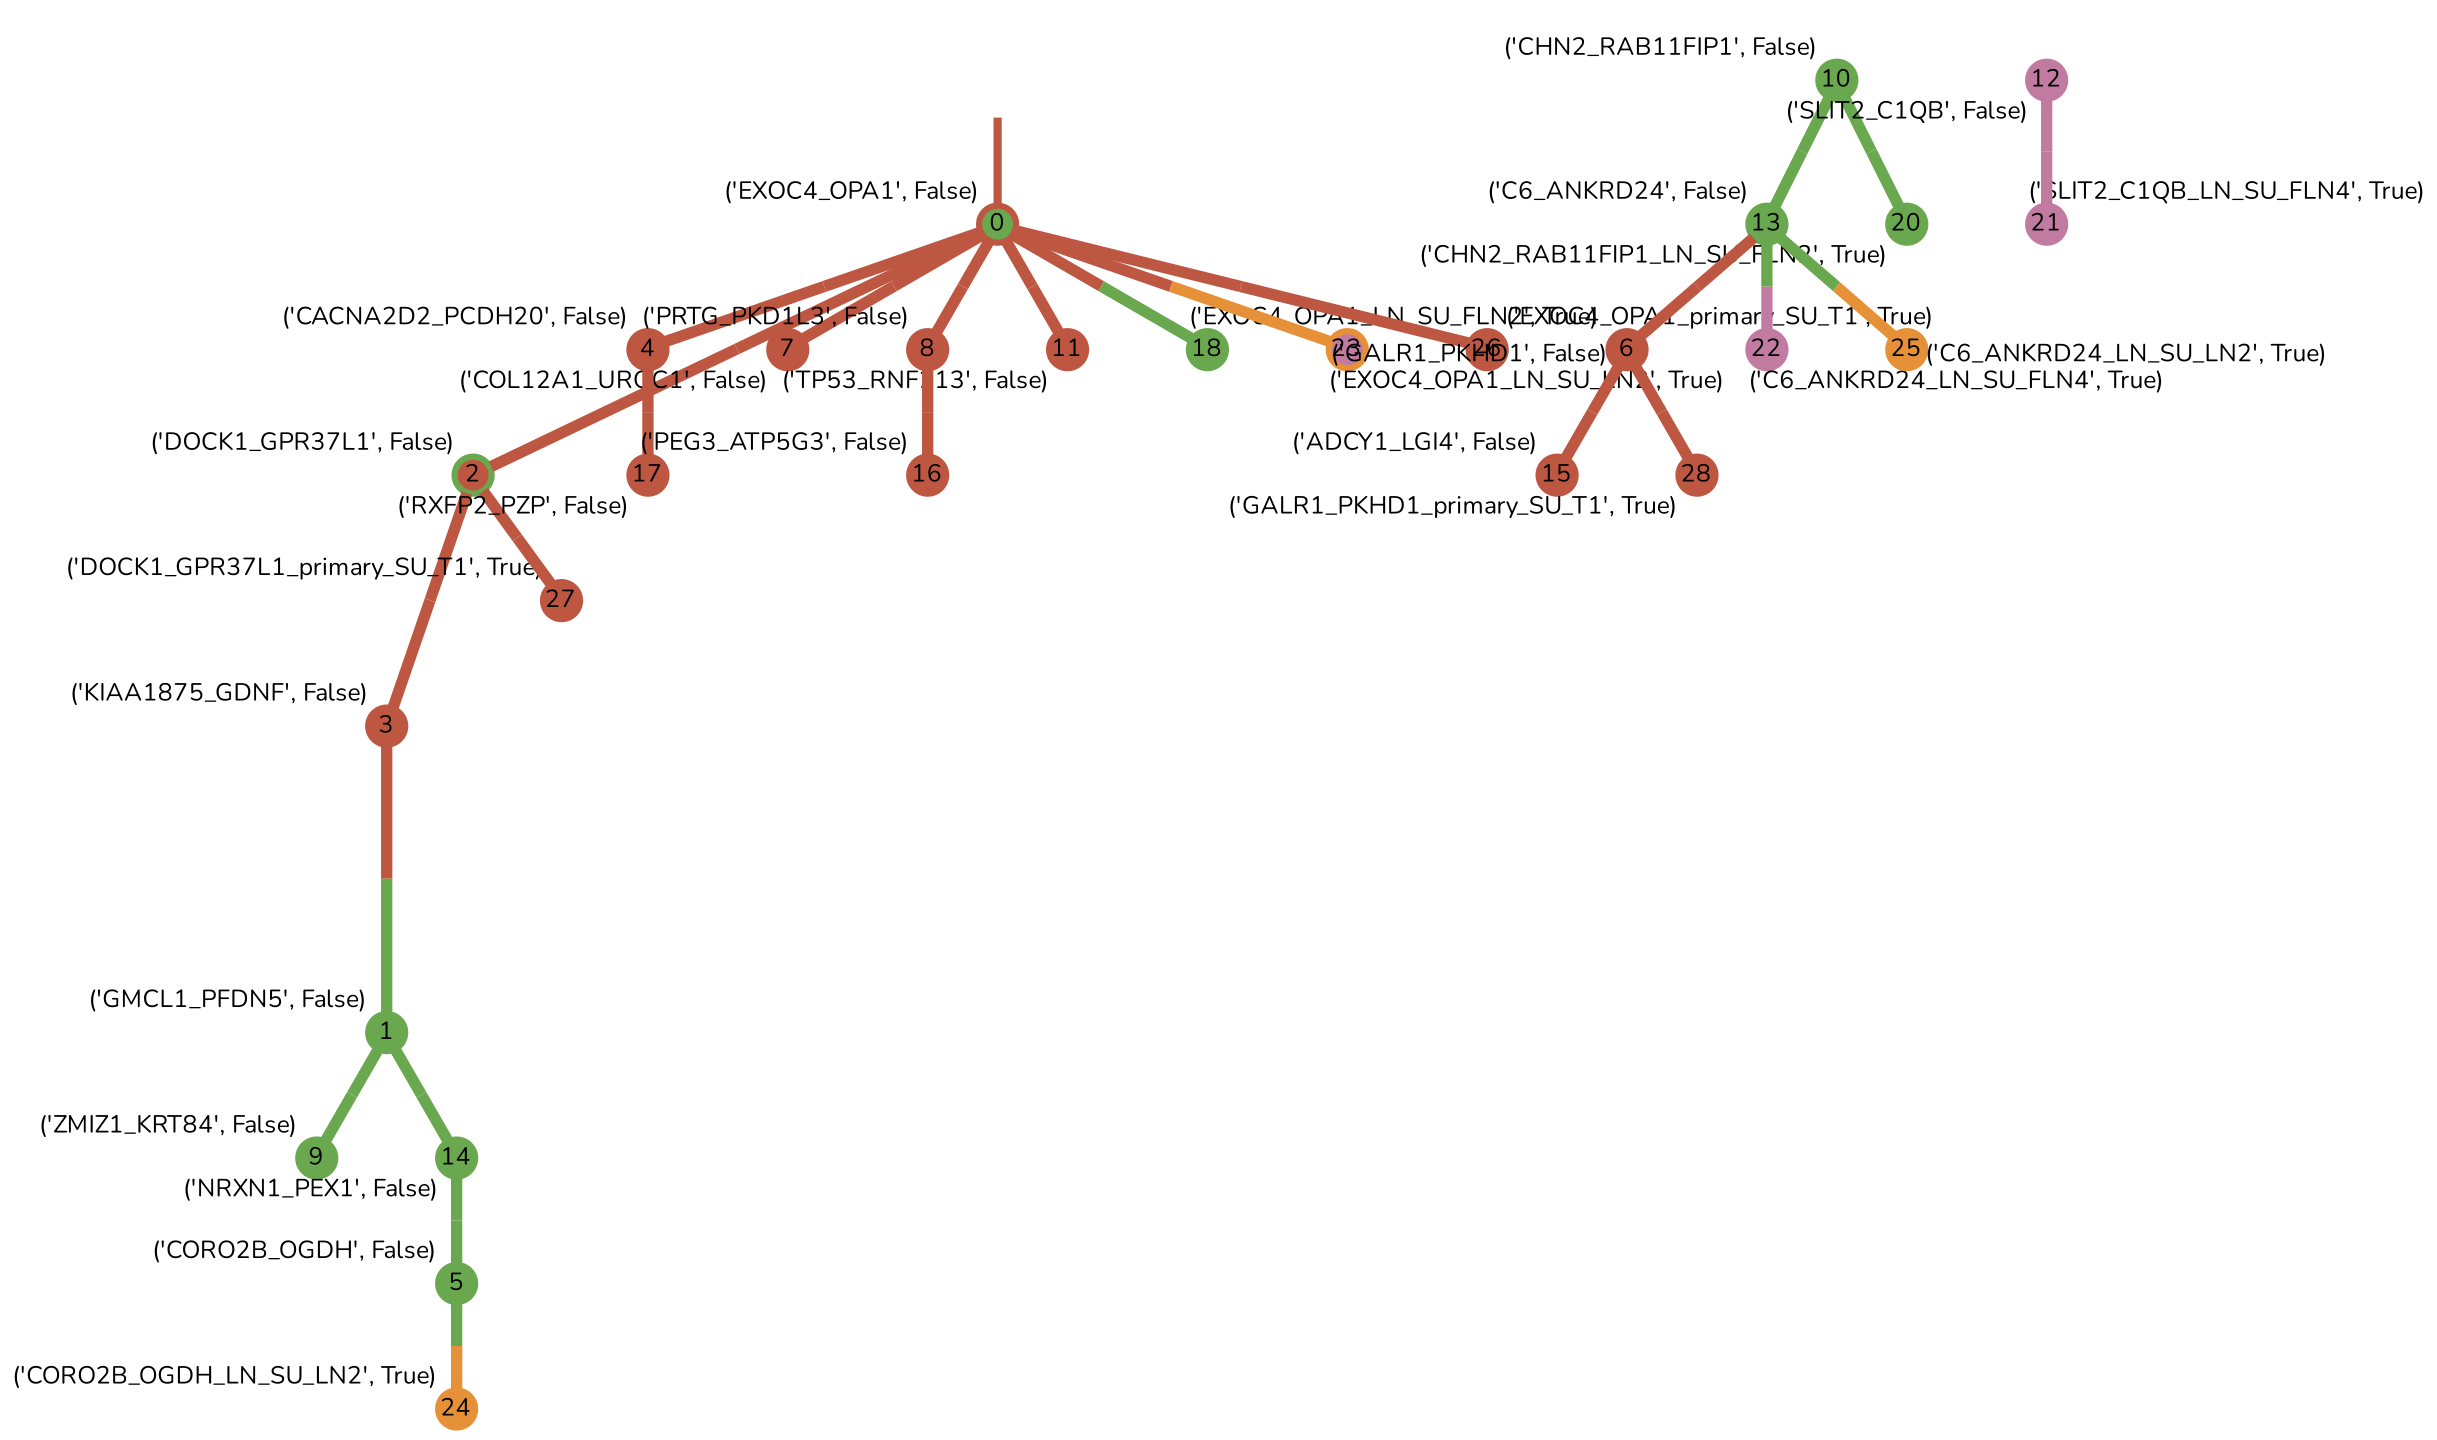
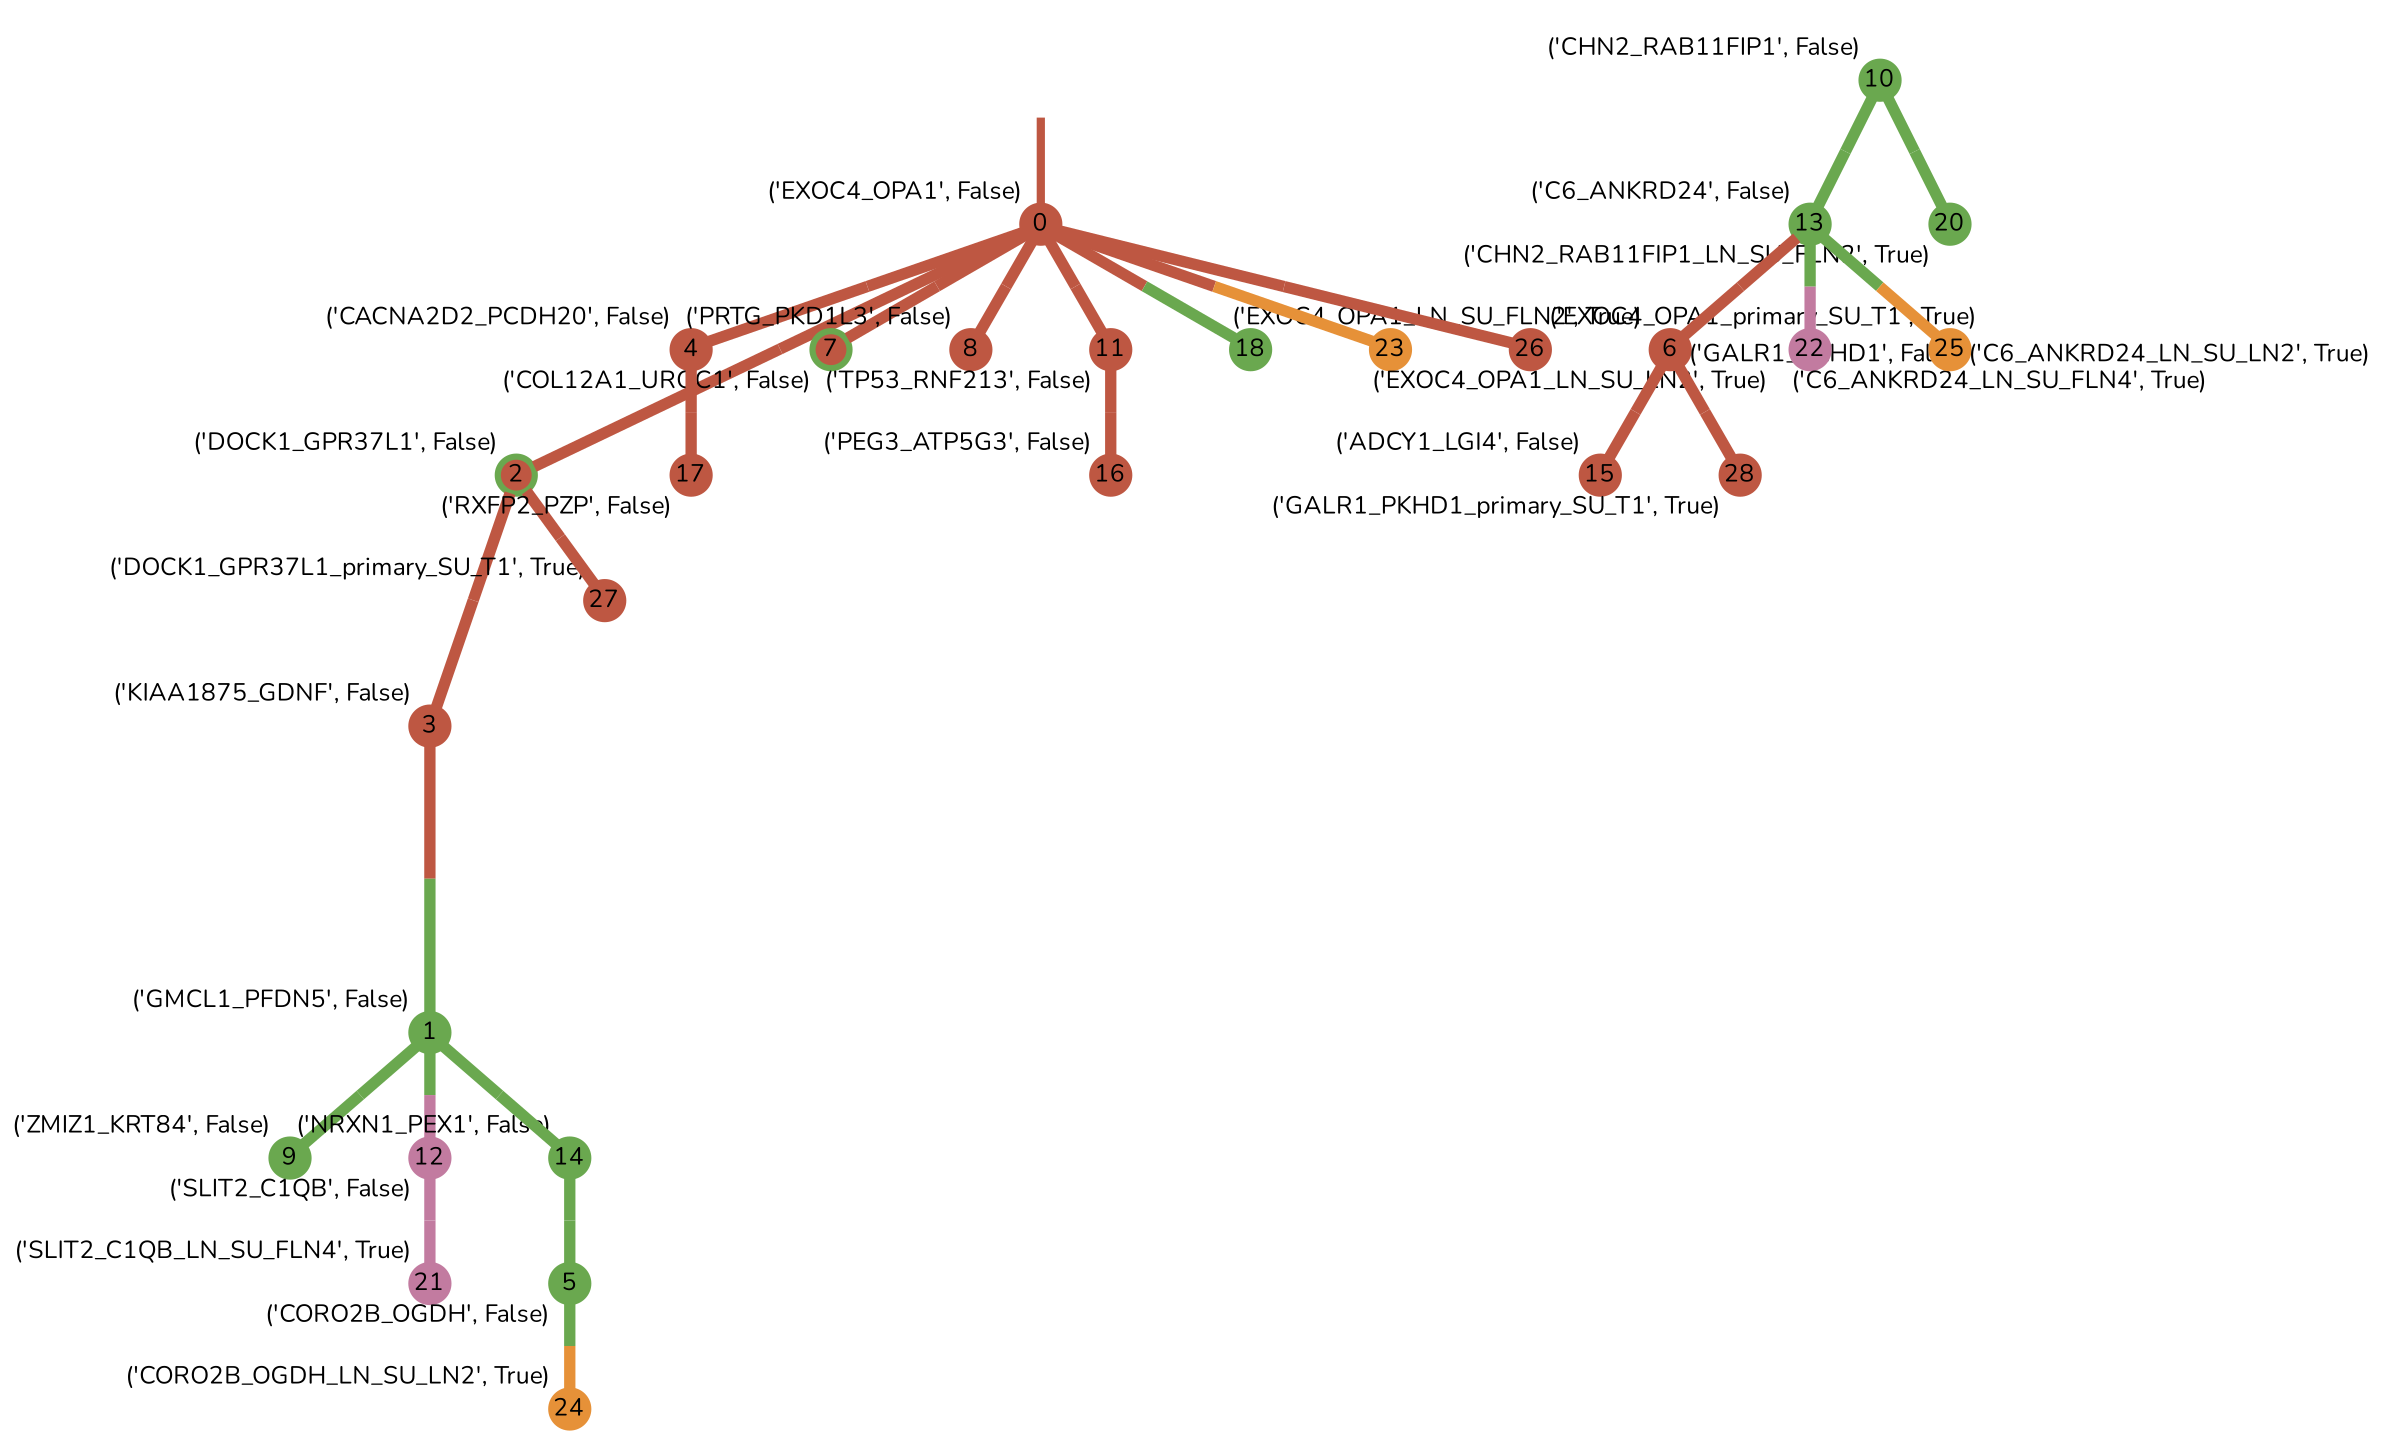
(998, 224) -> (1041, 224)
(788, 350) -> (831, 350)
(1347, 350) -> (1390, 350)
(928, 412) -> (1111, 412)
none -> (430, 1095)
